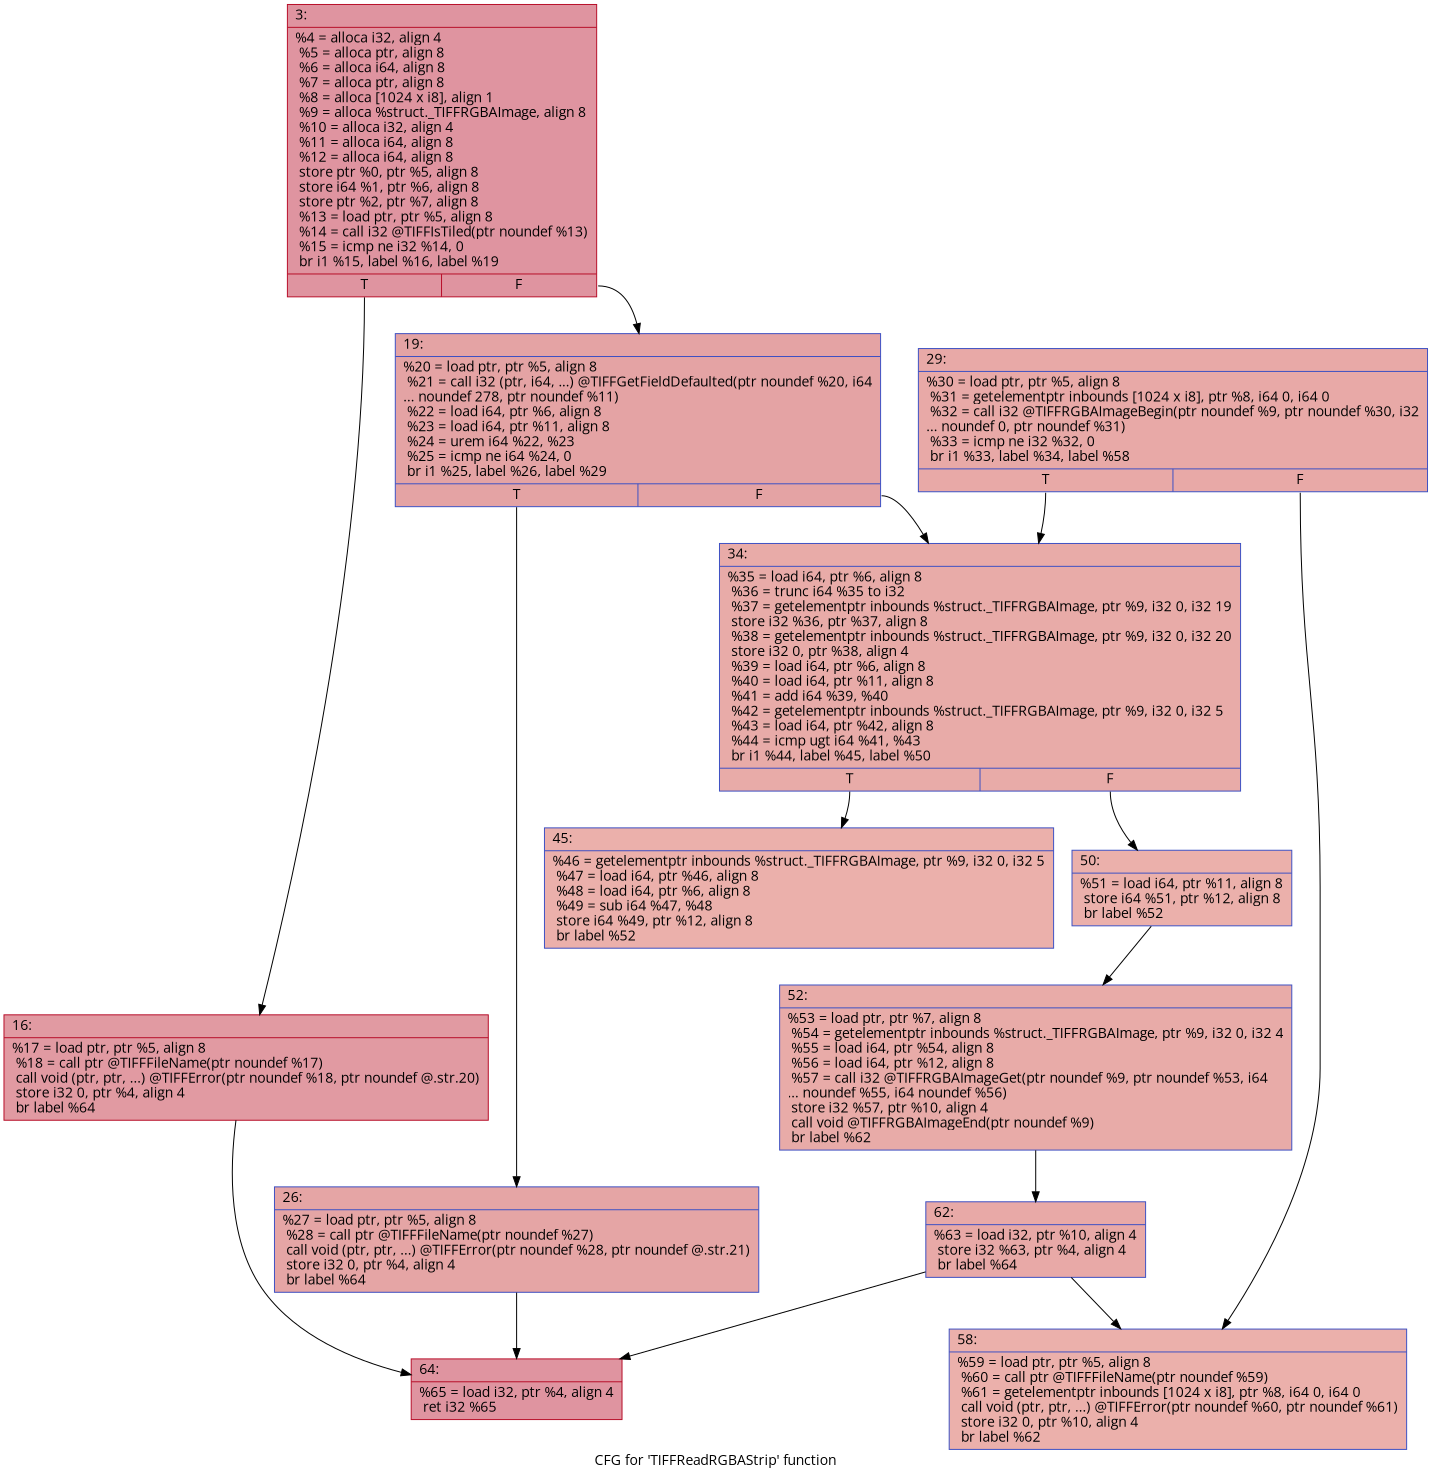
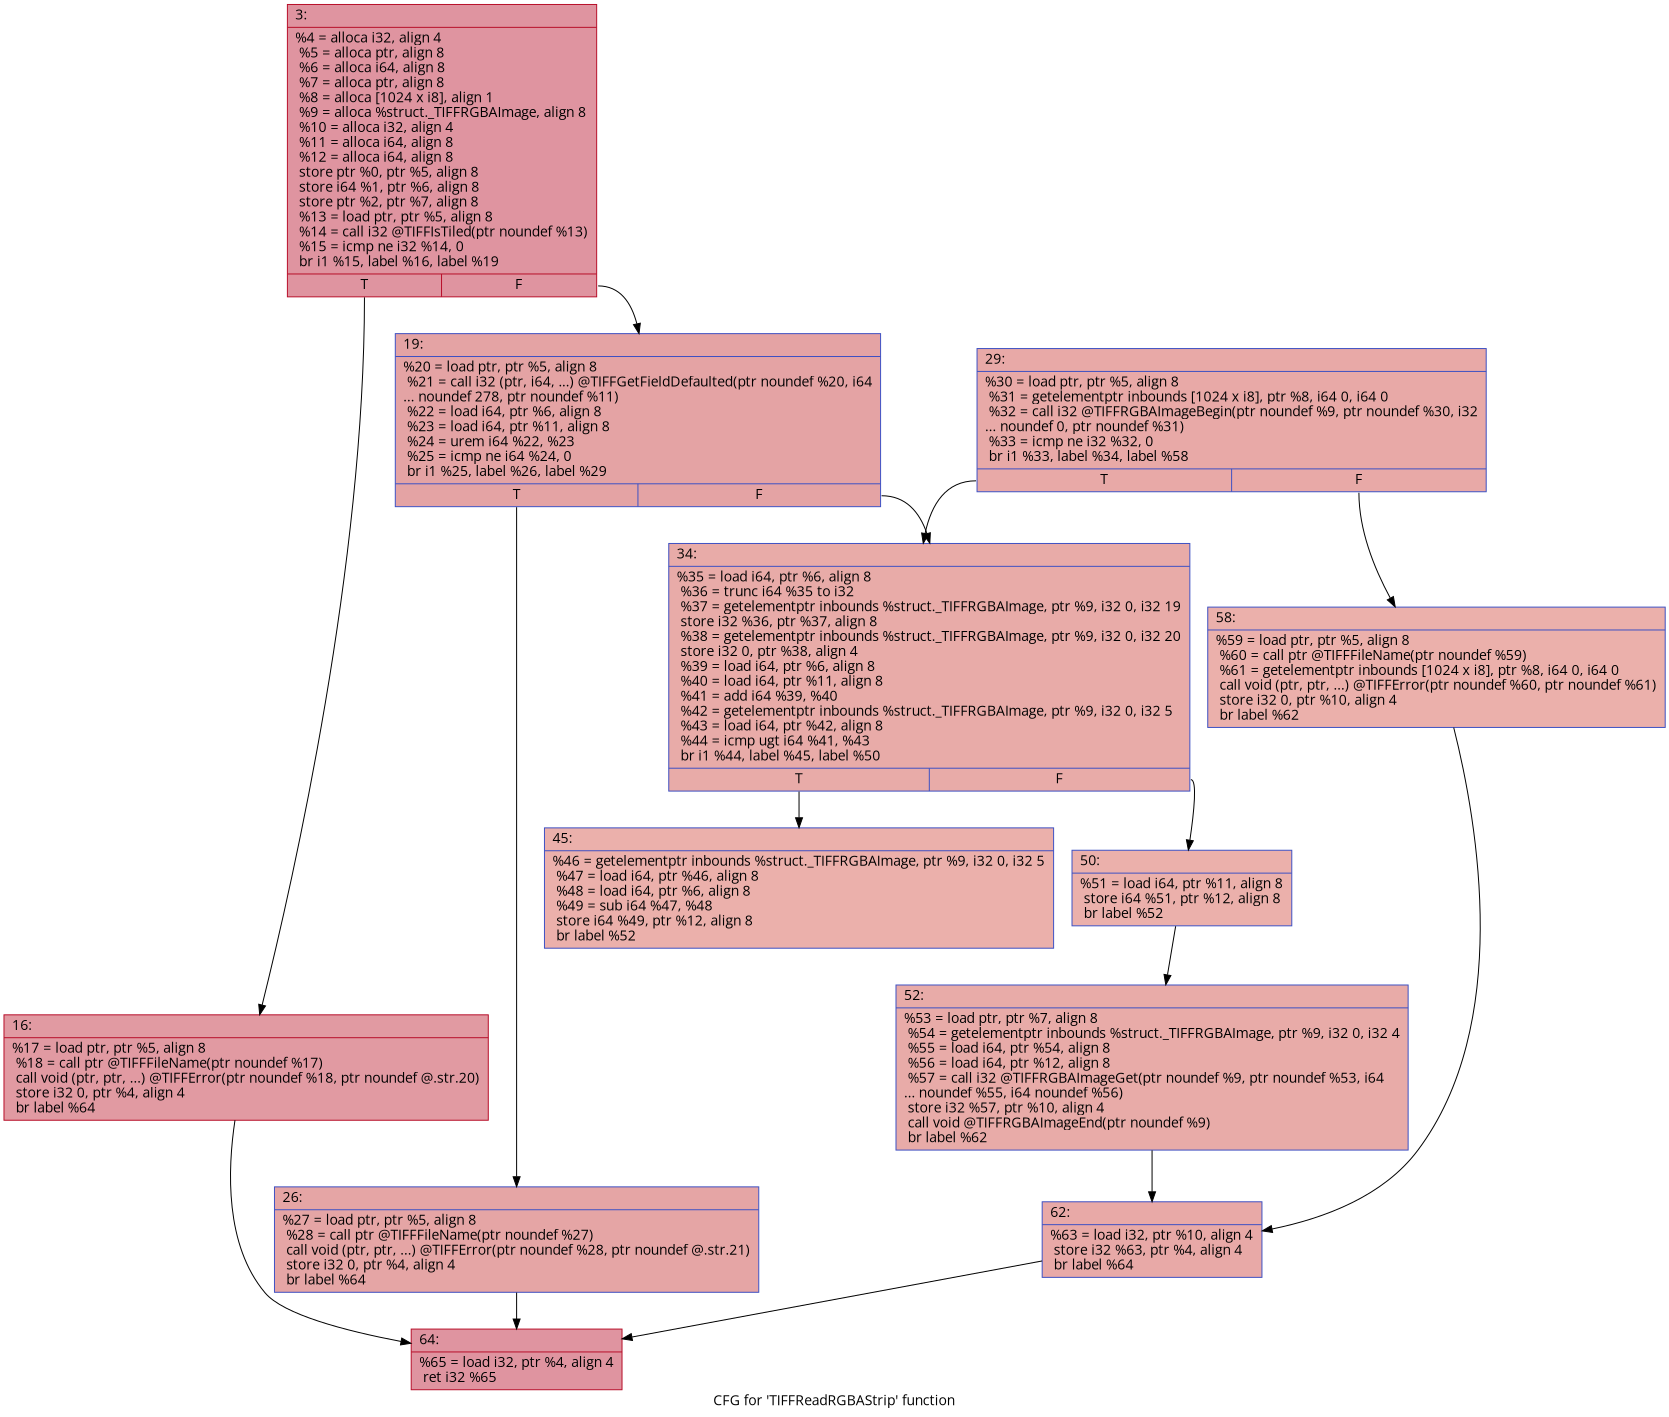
(1092, 1299) -> (1470, 1028)
